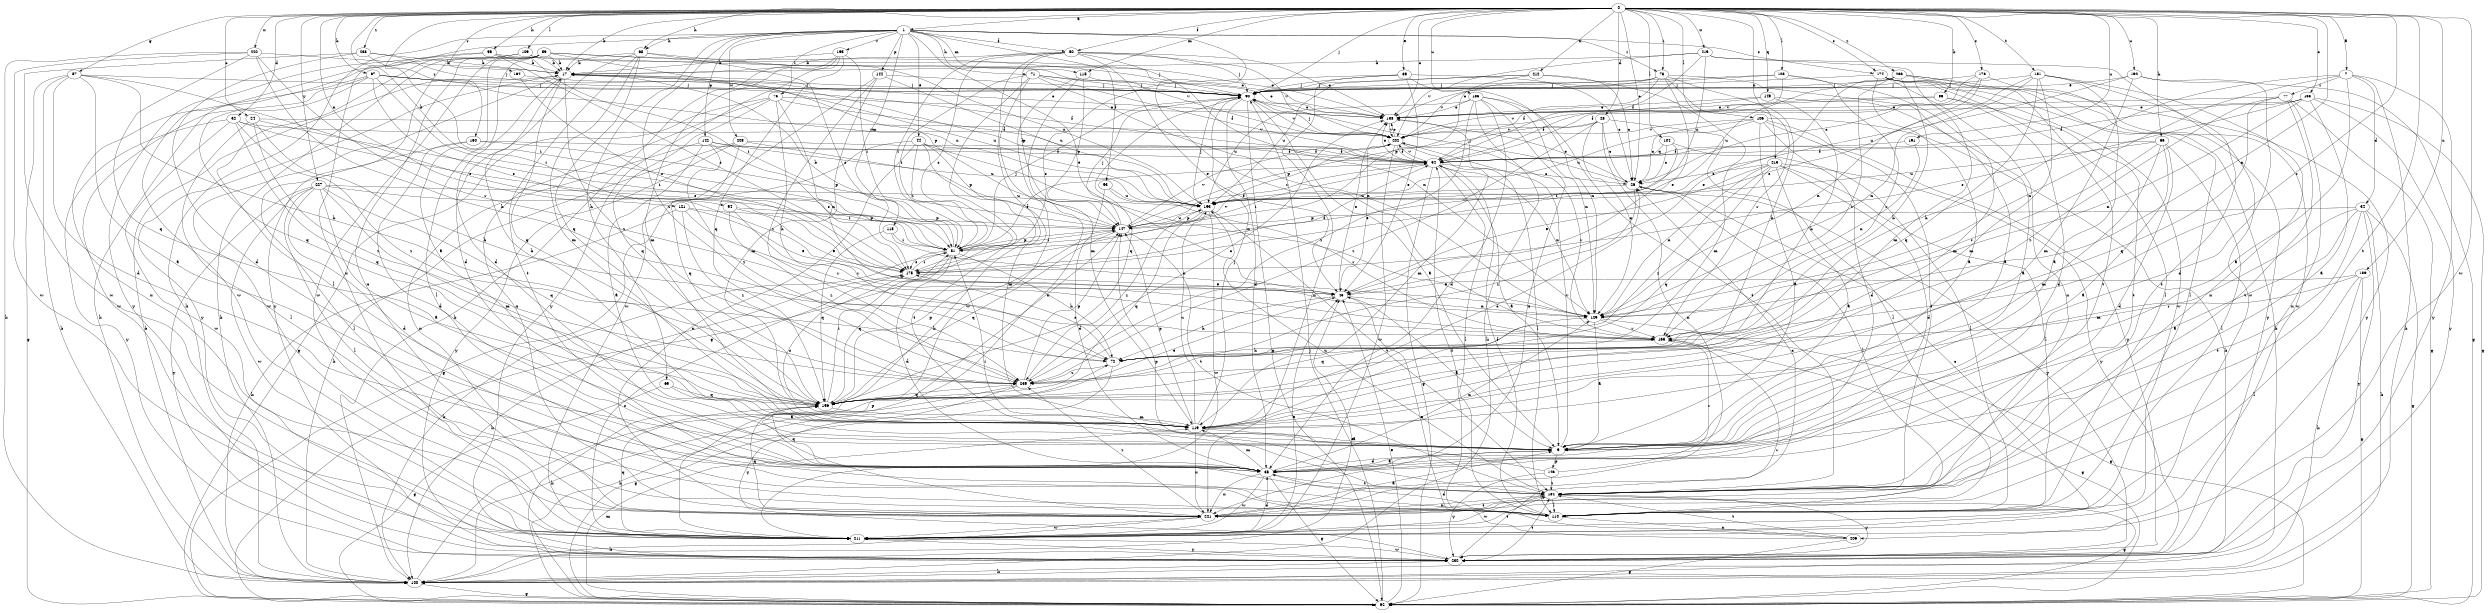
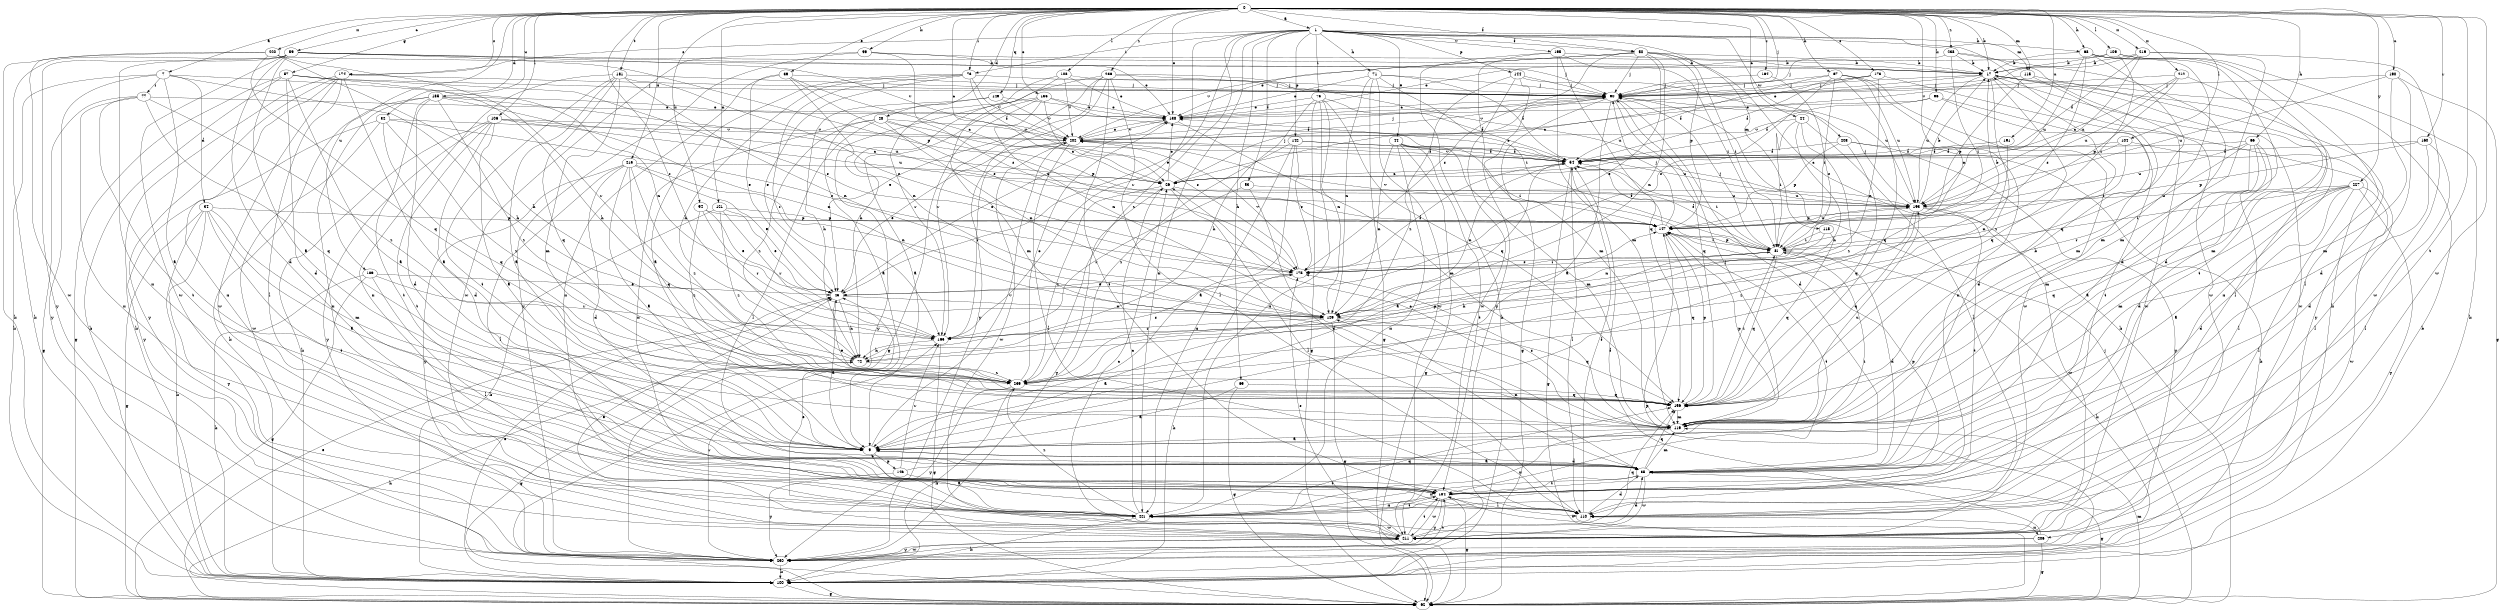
none -> (767, 11)
(2070, 86) -> (2167, 86)
(1660, 152) -> (1934, 152)
(1359, 376) -> none
